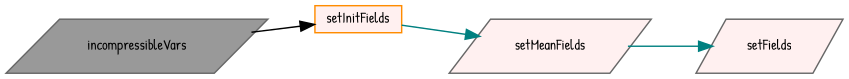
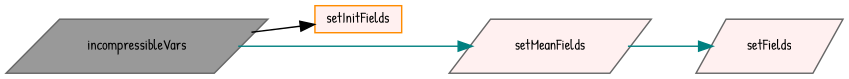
(434, 30) -> (348, 46)
